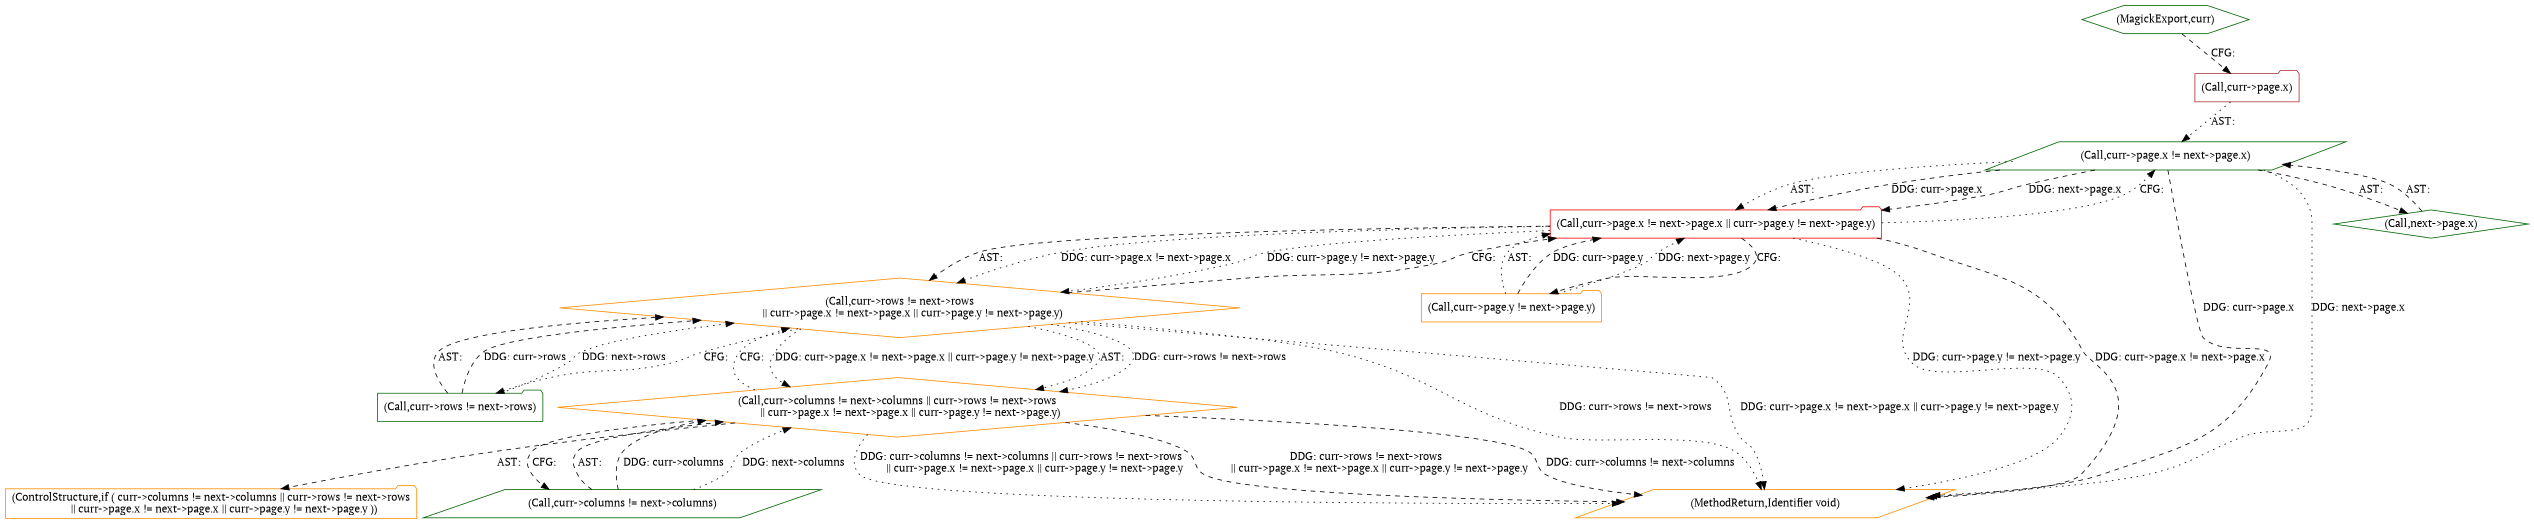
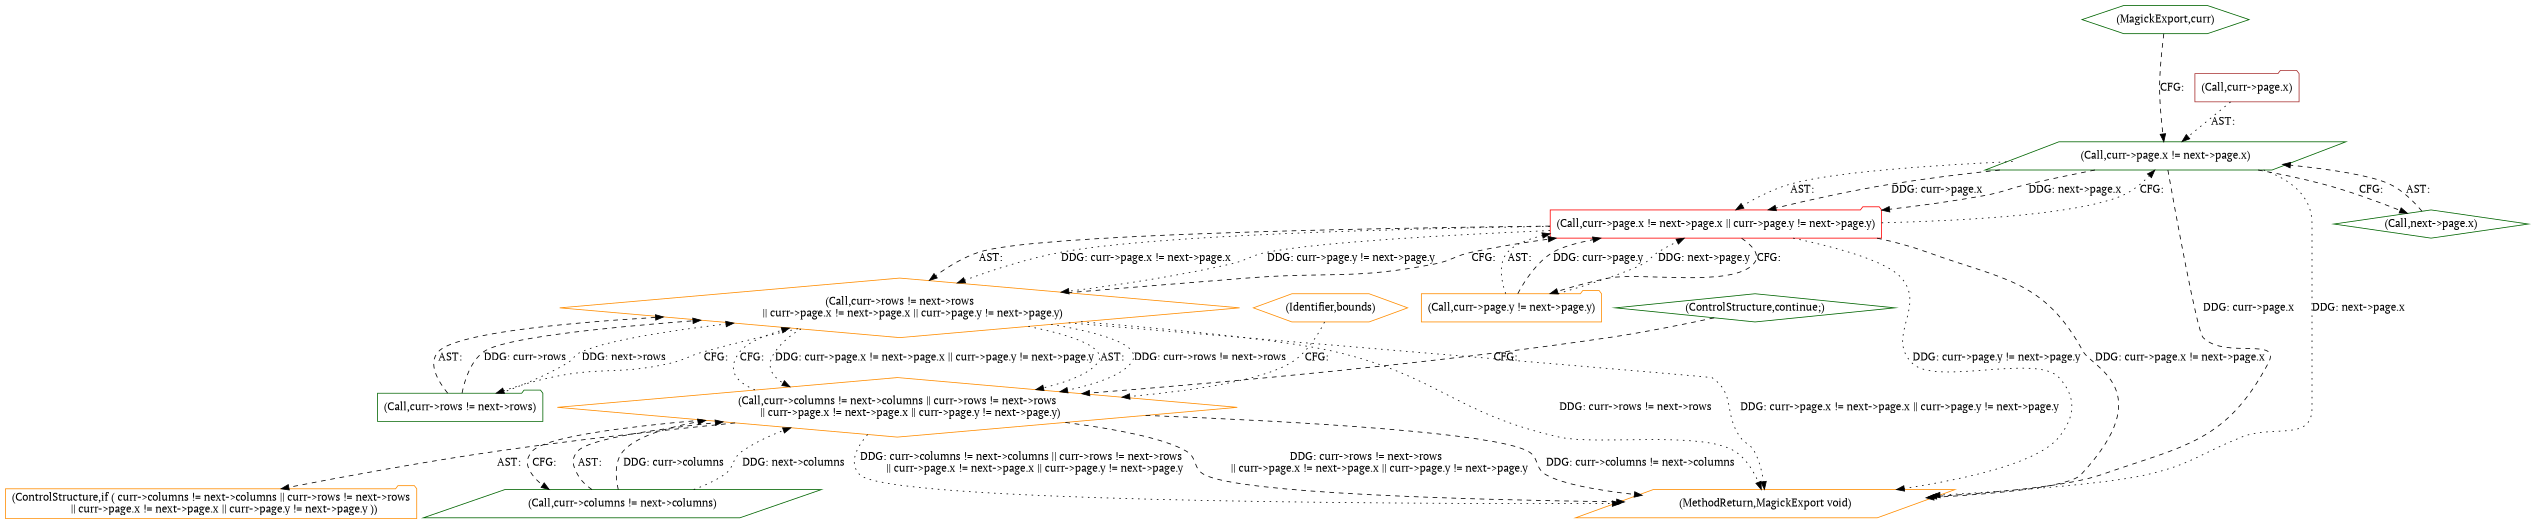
(2203, 51) -> (2160, 84)
(2373, 190) -> (2373, 190)
none -> (1330, 308)
none -> (1755, 308)
(1765, 504) -> (1765, 504)
